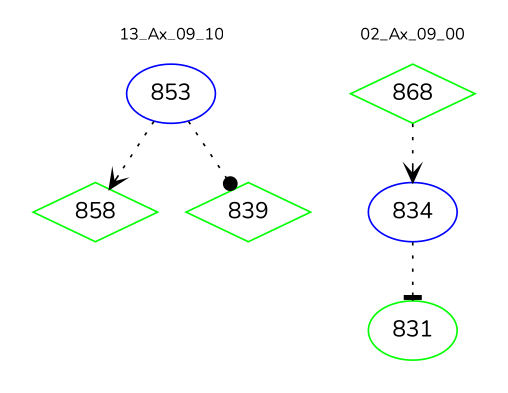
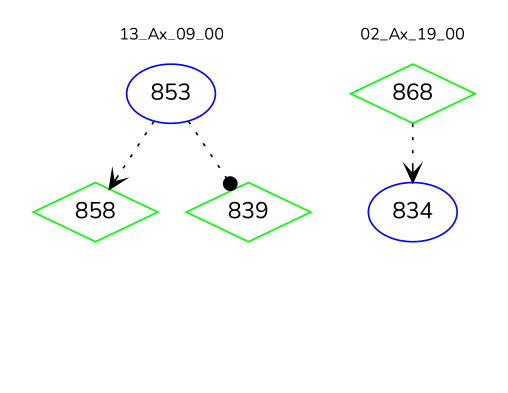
(172, 35) -> (172, 35)
(413, 35) -> (413, 35)
(413, 331) -> none
